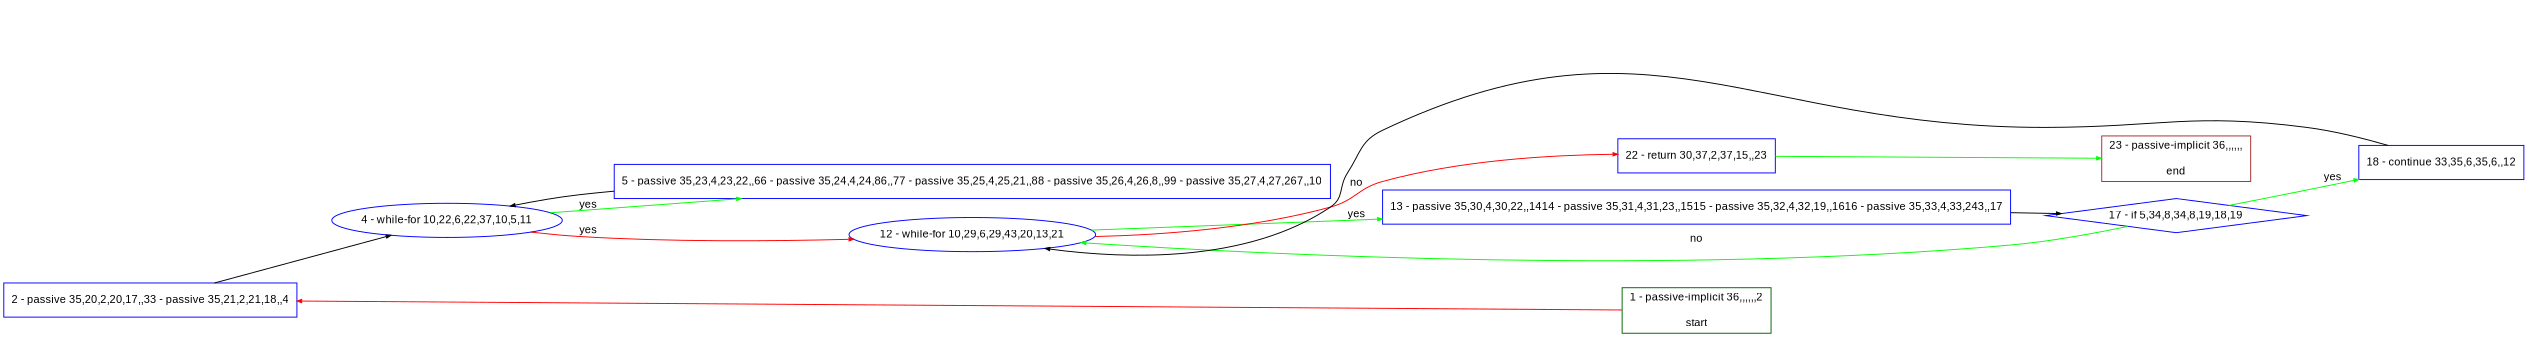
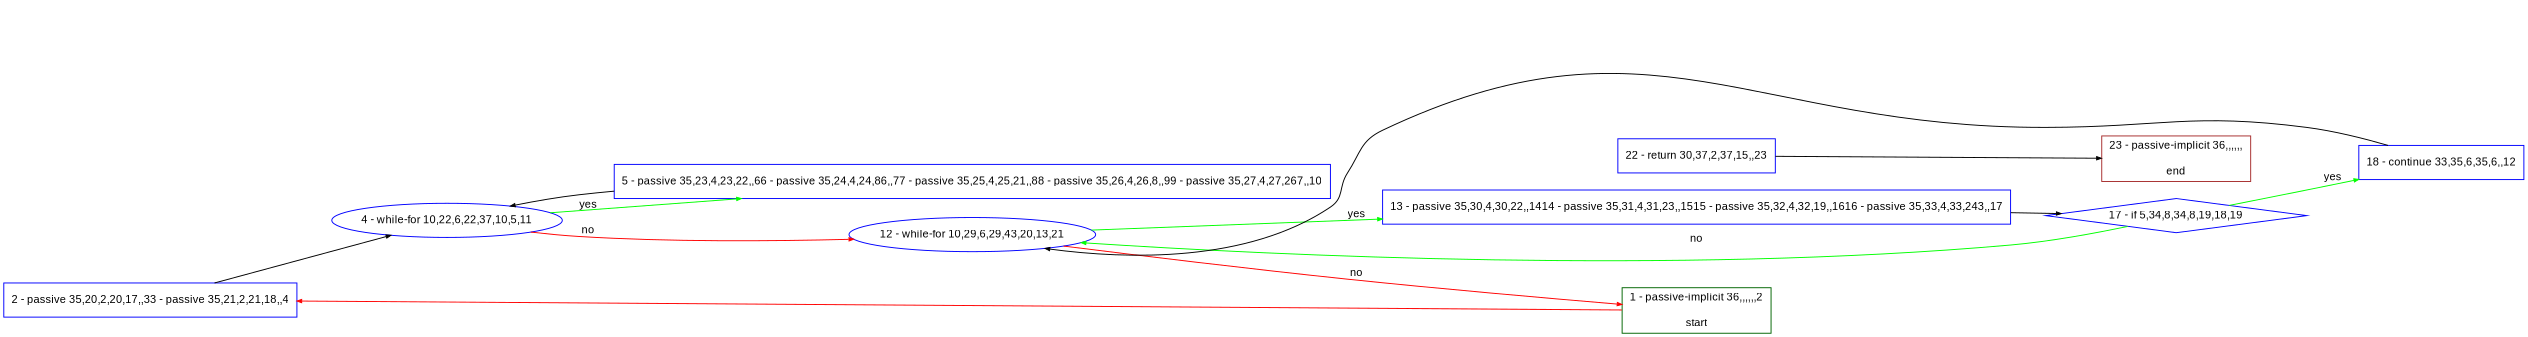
(1936, 157) -> (1936, 157)
(1354, 196) -> (1340, 278)
(588, 230) -> (588, 230)
